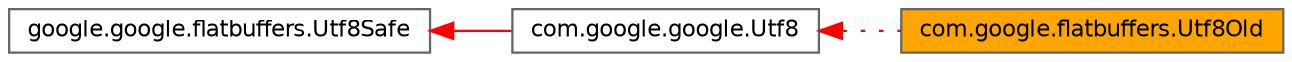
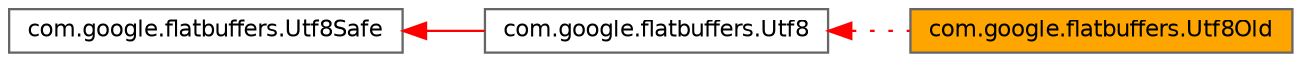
(220, 31) -> (206, 31)
(666, 31) -> (657, 31)
